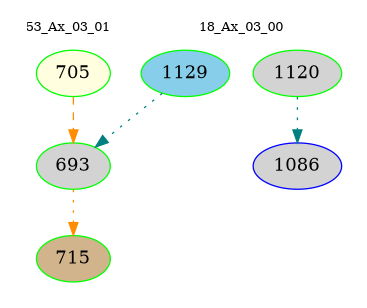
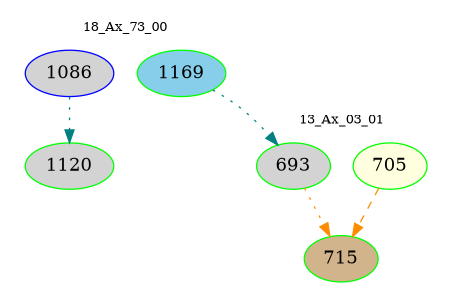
(68, 28) -> (342, 120)
(241, 28) -> (126, 28)
(185, 73) -> (182, 73)
(73, 113) -> (369, 207)
(297, 113) -> (70, 113)
